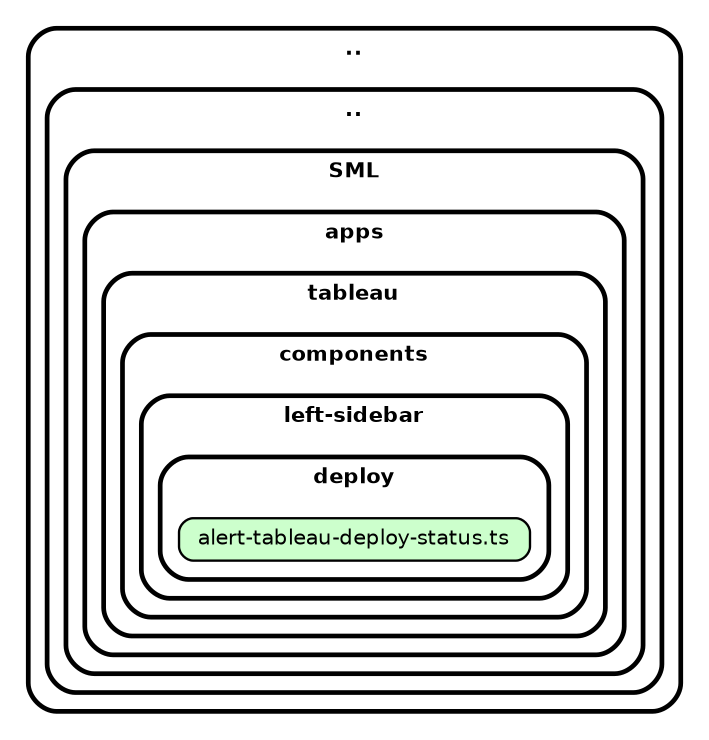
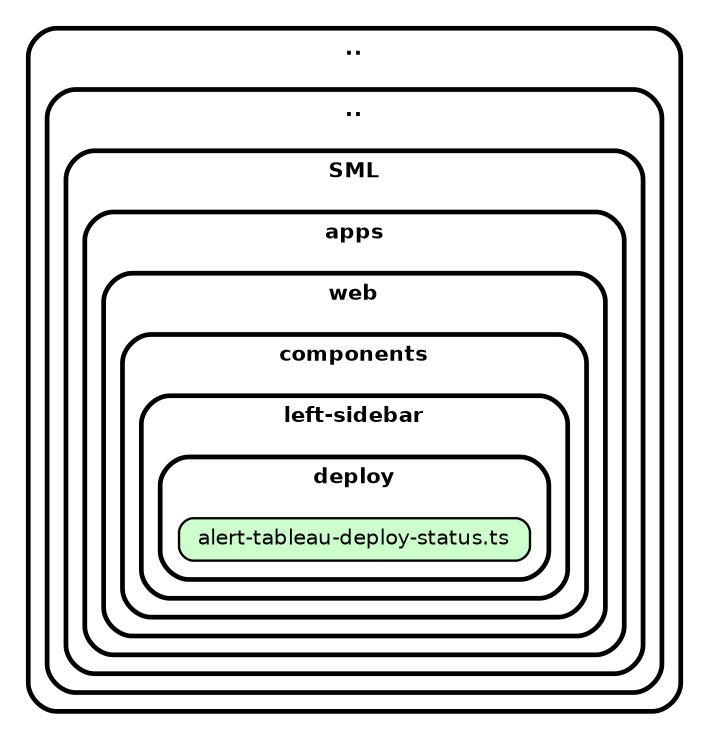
(355, 294) -> (355, 294)
